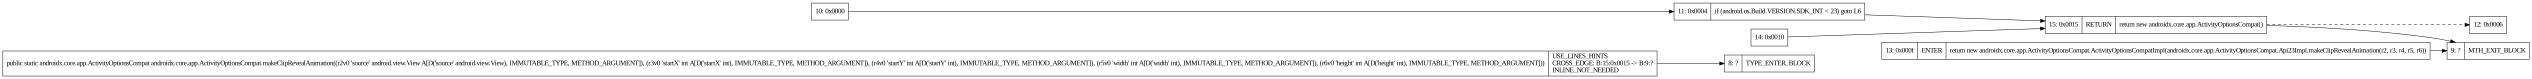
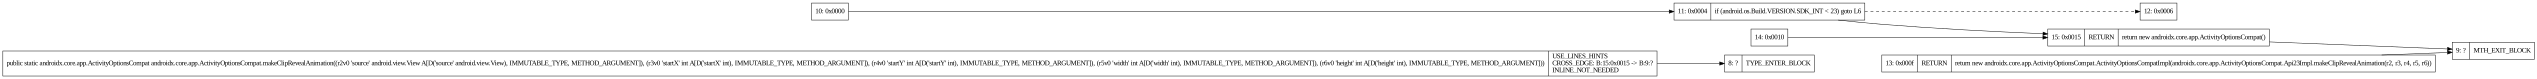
(2366, 25) -> (2000, 12)
(1932, 51) -> (1934, 63)
